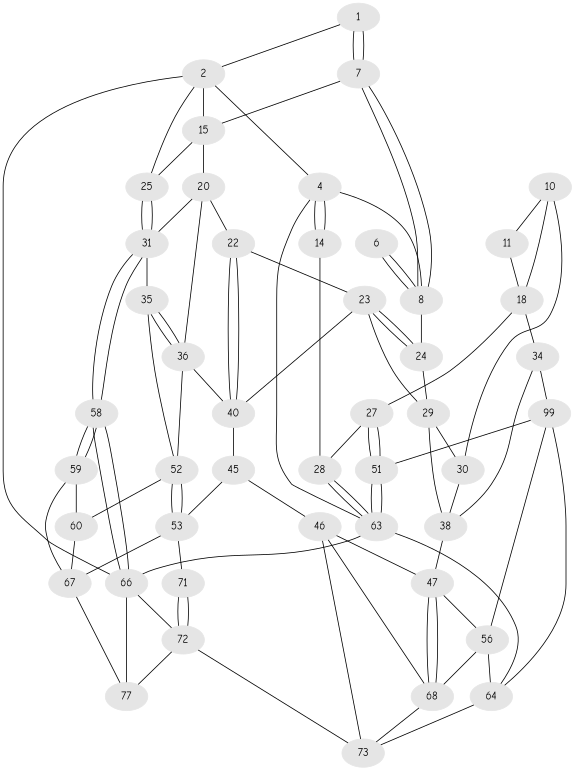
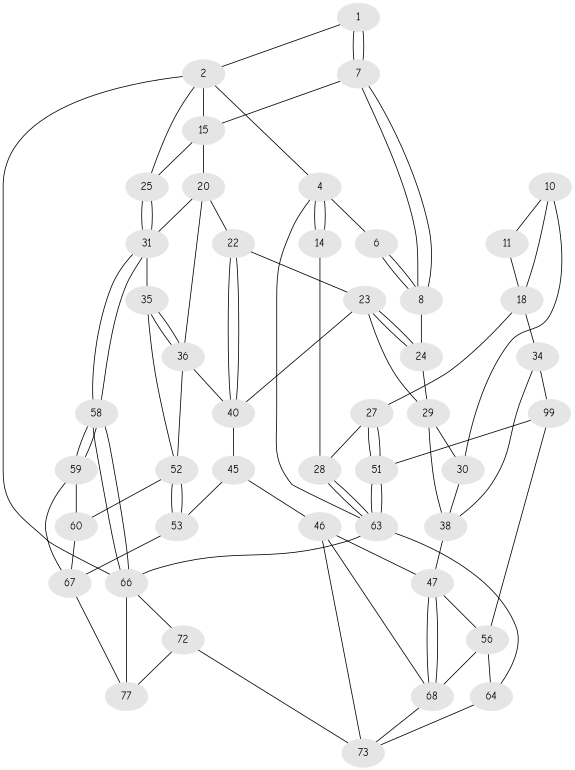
(399, 224) -> (348, 215)
(566, 566) -> none
(183, 583) -> none
